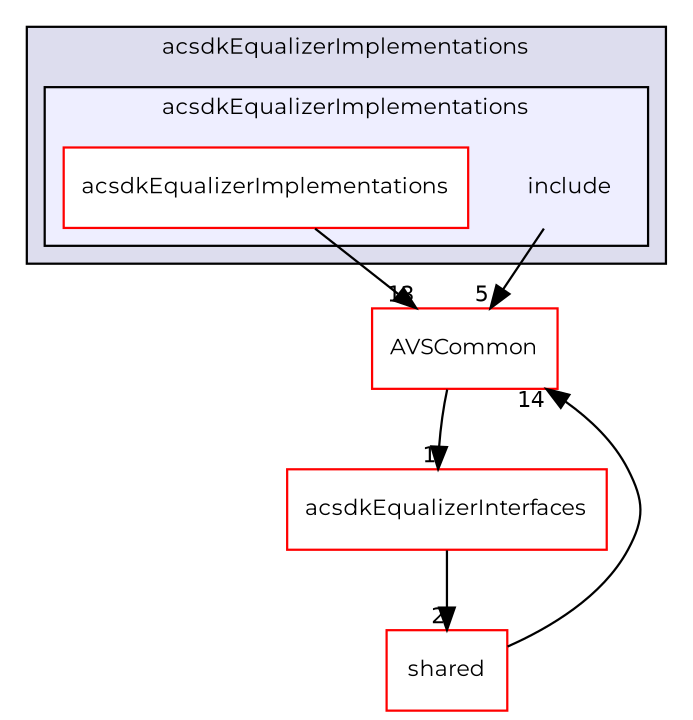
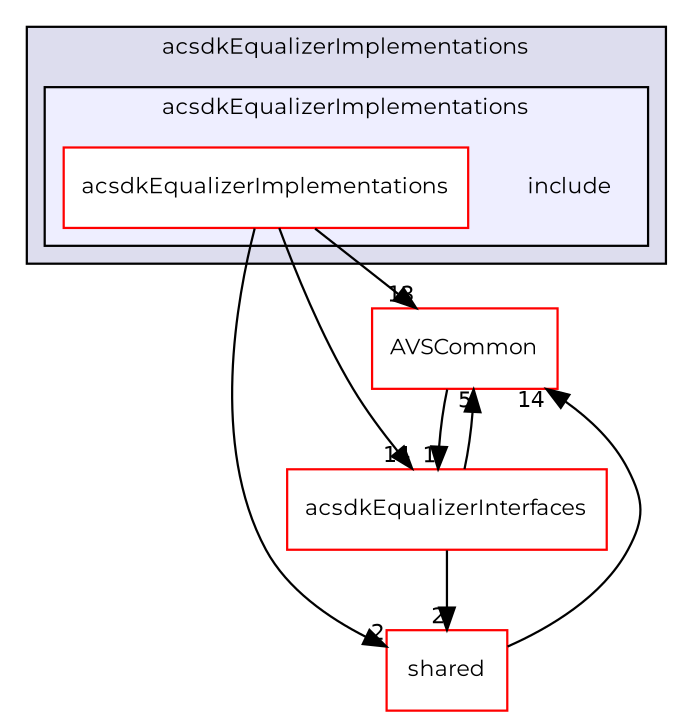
(523, 259) -> (469, 441)
none -> (329, 345)
none -> (237, 458)
